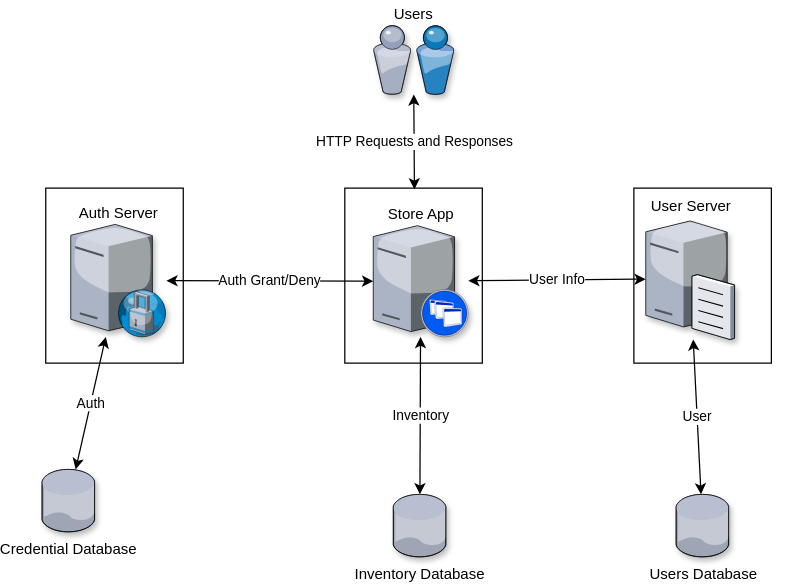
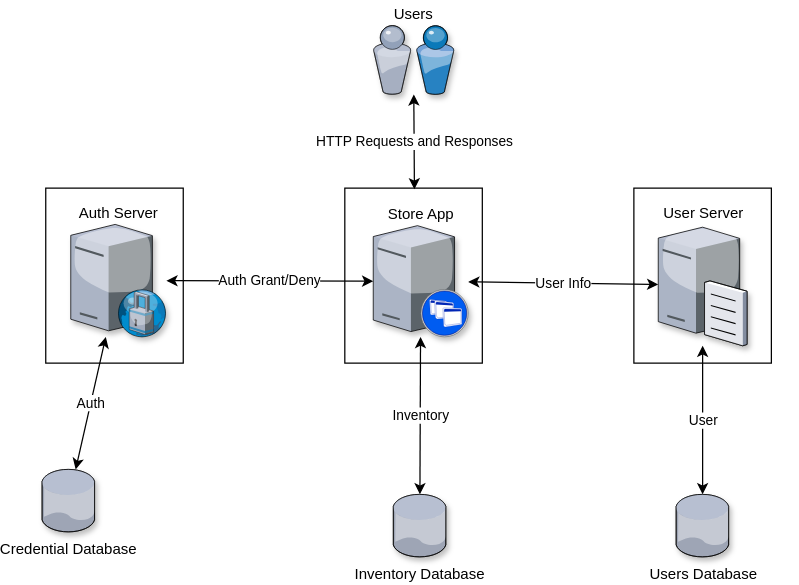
(690, 279) -> (703, 285)
